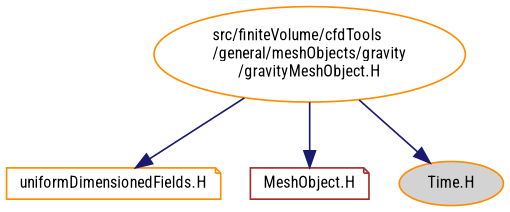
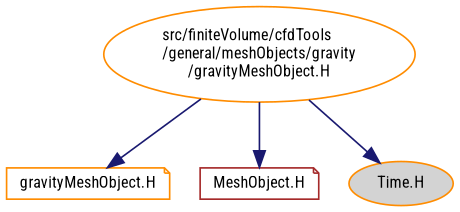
(114, 184) -> (88, 184)
